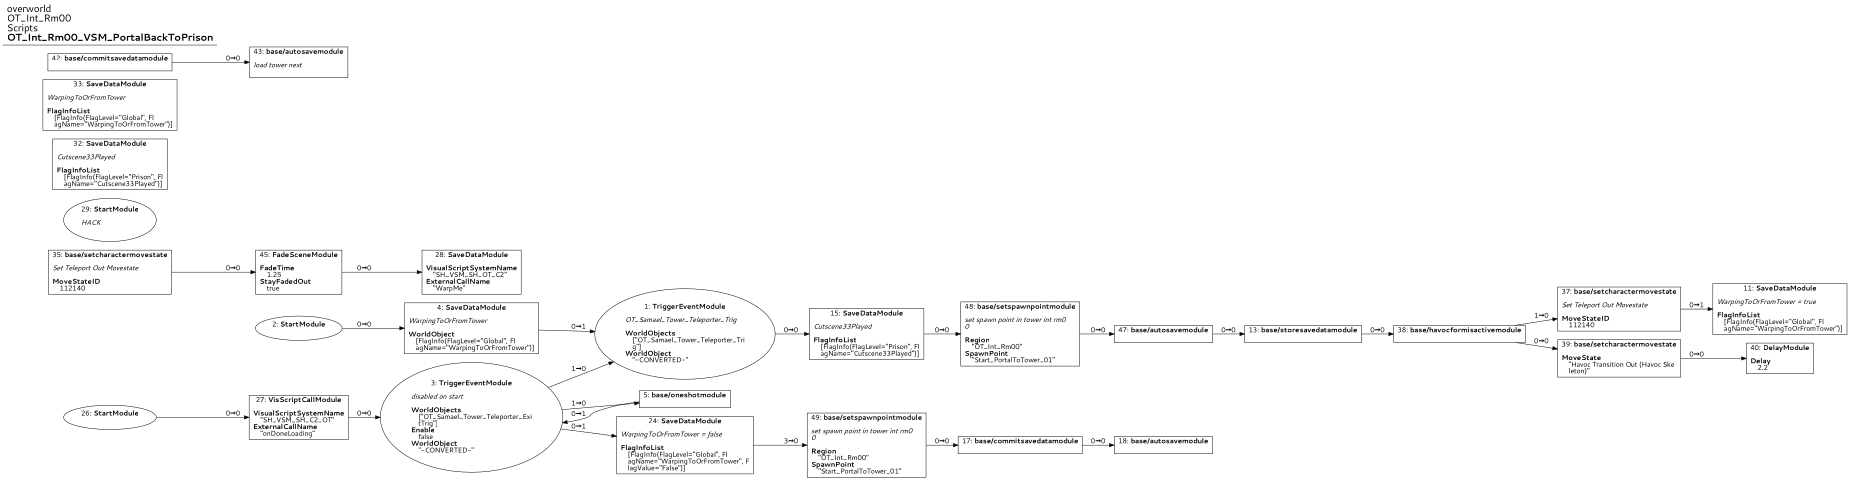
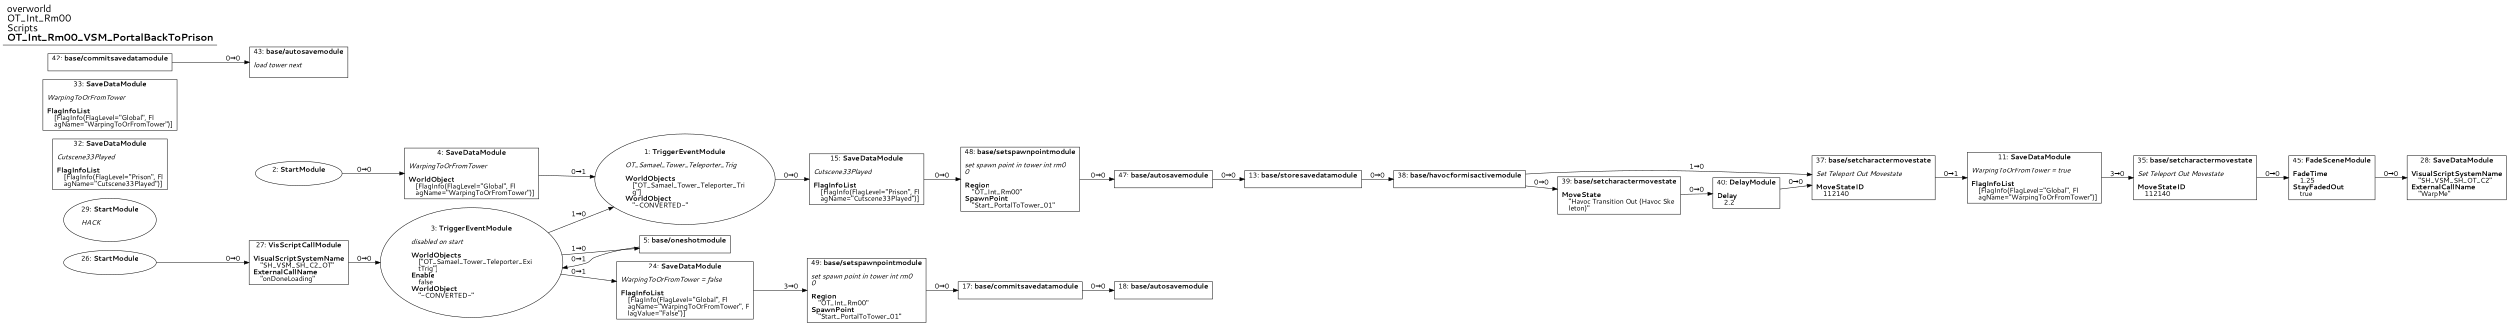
none -> (2115, 178)
none -> (1794, 187)
